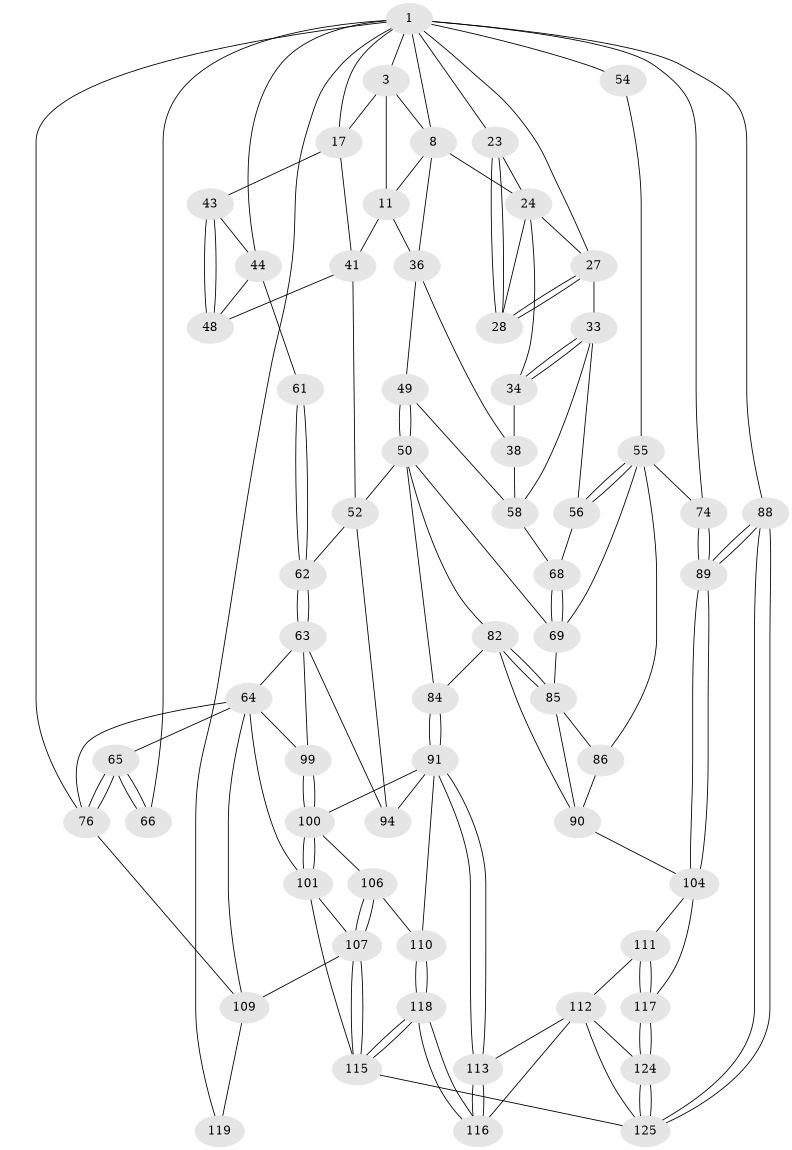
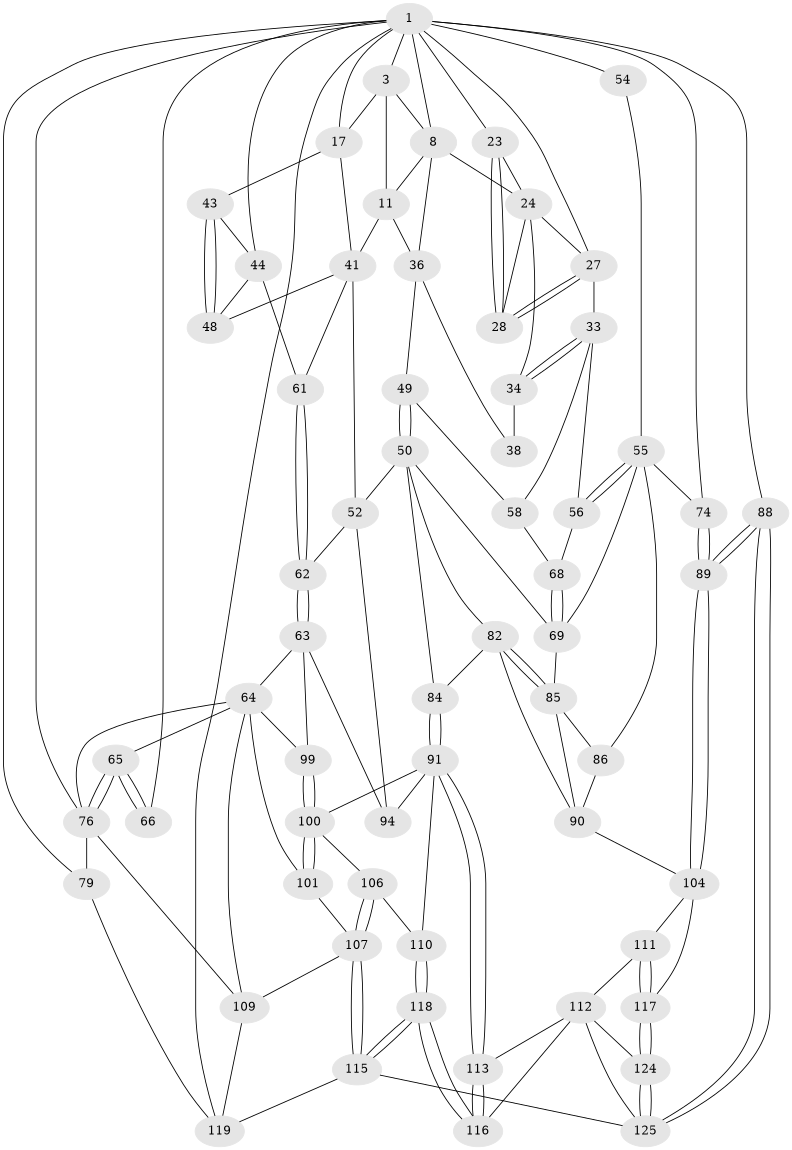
none -> (327, 328)
(515, 482) -> none
none -> (87, 884)
(329, 978) -> (288, 1100)
